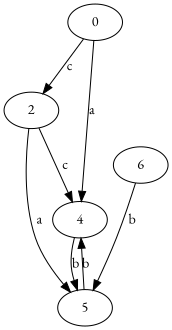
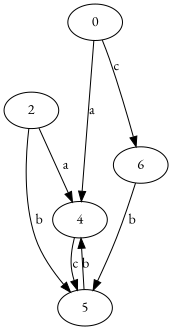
(66, 62) -> (119, 88)
(66, 165) -> (66, 165)
(39, 220) -> (39, 220)
(76, 264) -> (76, 264)
